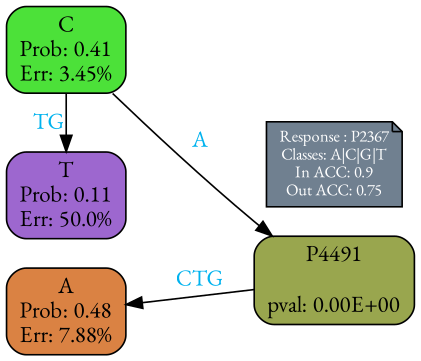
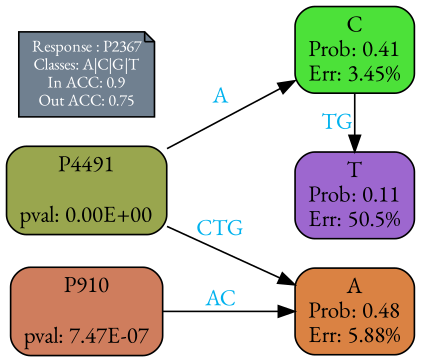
(185, 161) -> (224, 119)
(66, 195) -> (355, 195)
(66, 311) -> (355, 311)
none -> (87, 311)
